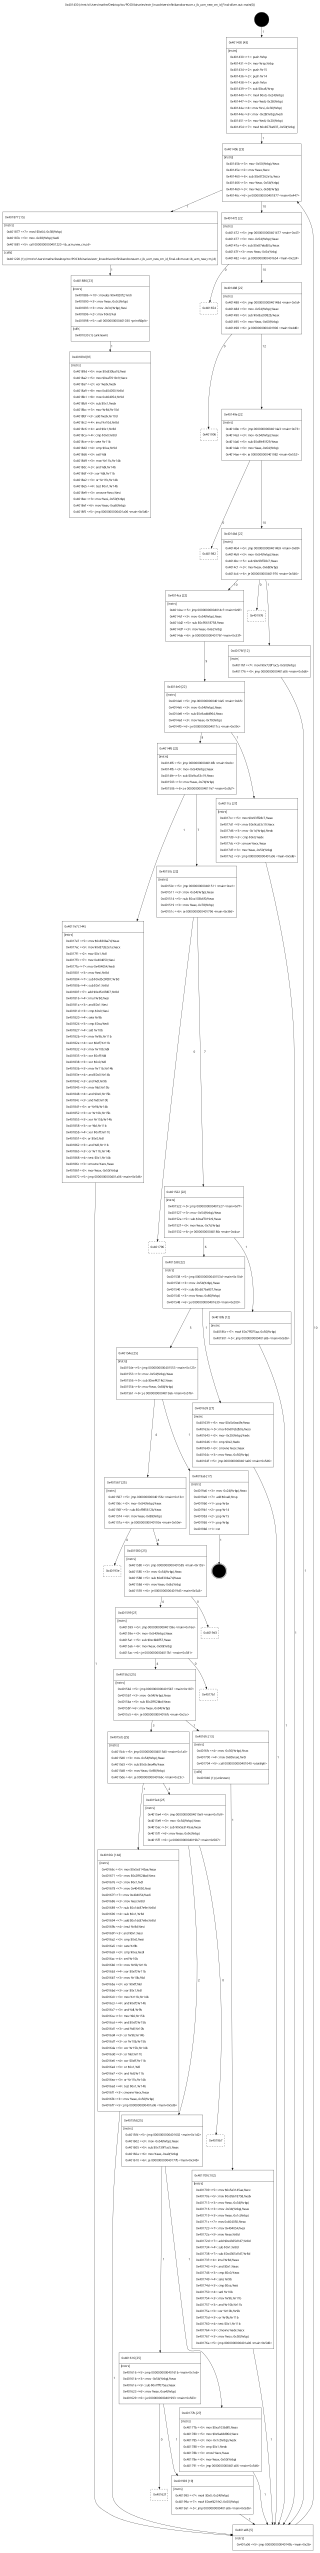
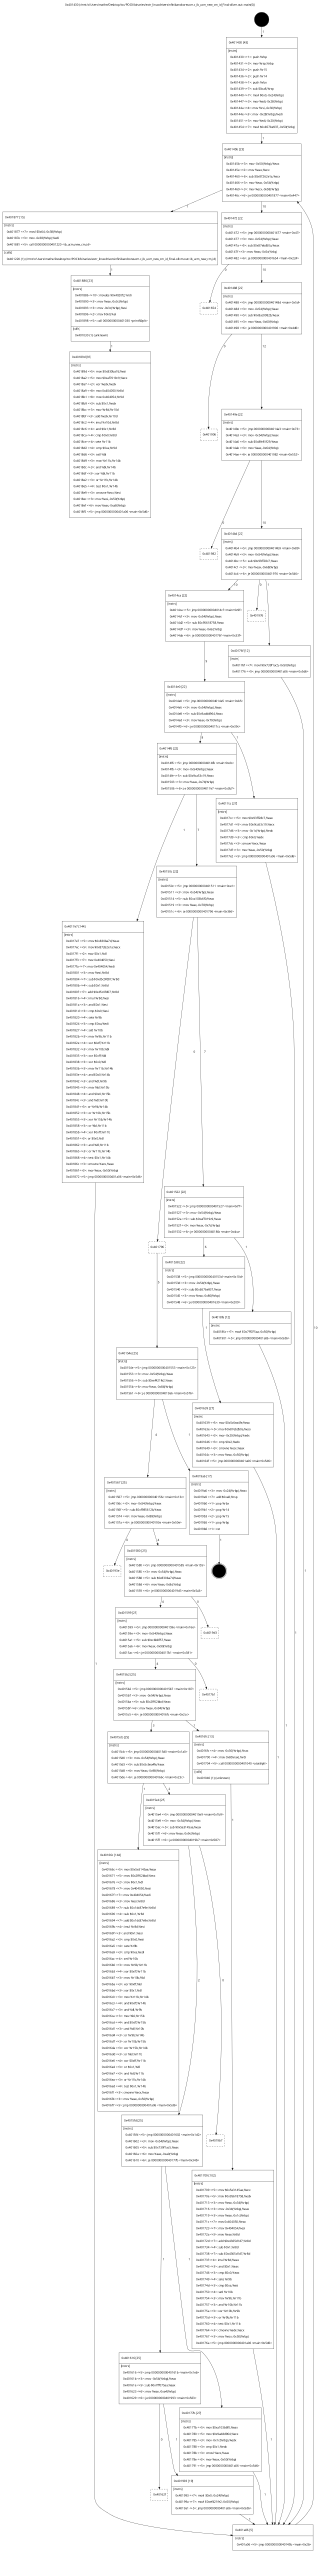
(181, 1327) -> (157, 1300)
(113, 2368) -> none
